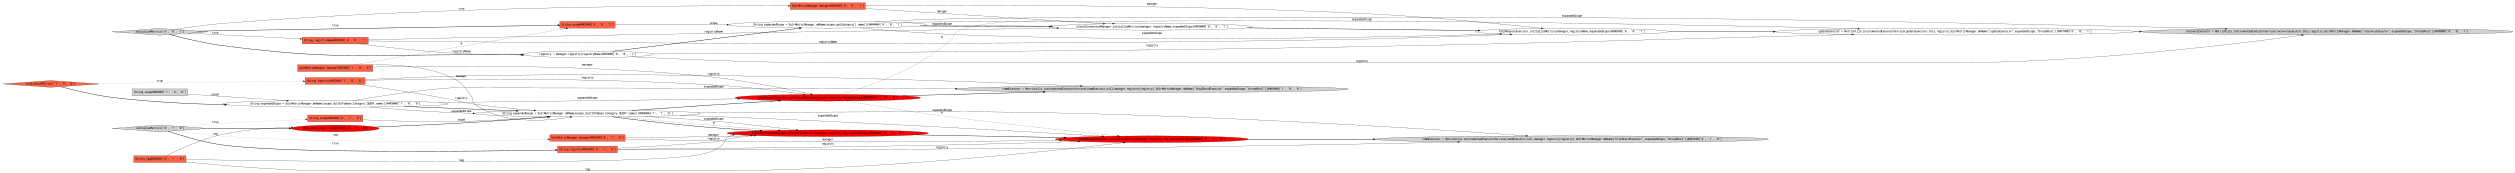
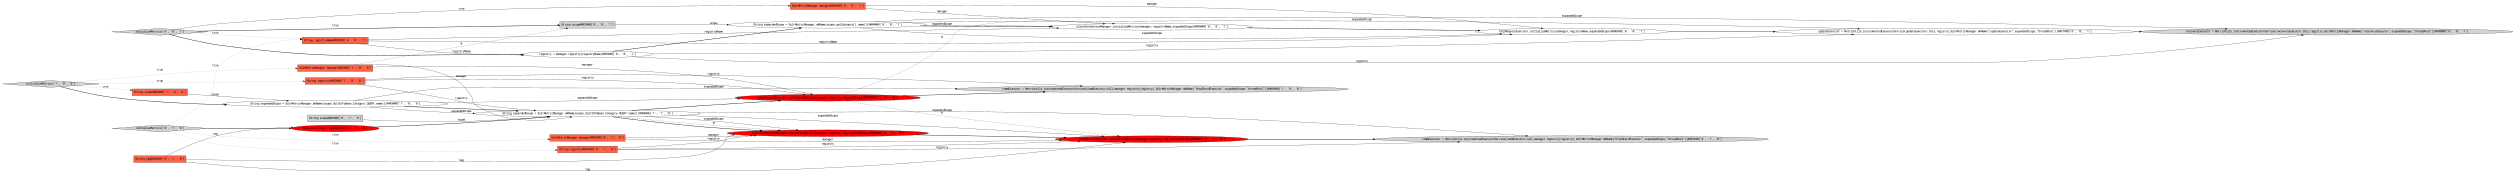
(587, 25) -> (587, 25)
(244, 36) -> (244, 36)
none -> (184, 73)
(51, 84) -> (51, 84)
none -> (102, 88)
(160, 92) -> (160, 92)
(335, 118) -> (335, 118)
(243, 122) -> (220, 65)
(335, 135) -> (335, 135)
(361, 151) -> (361, 151)
